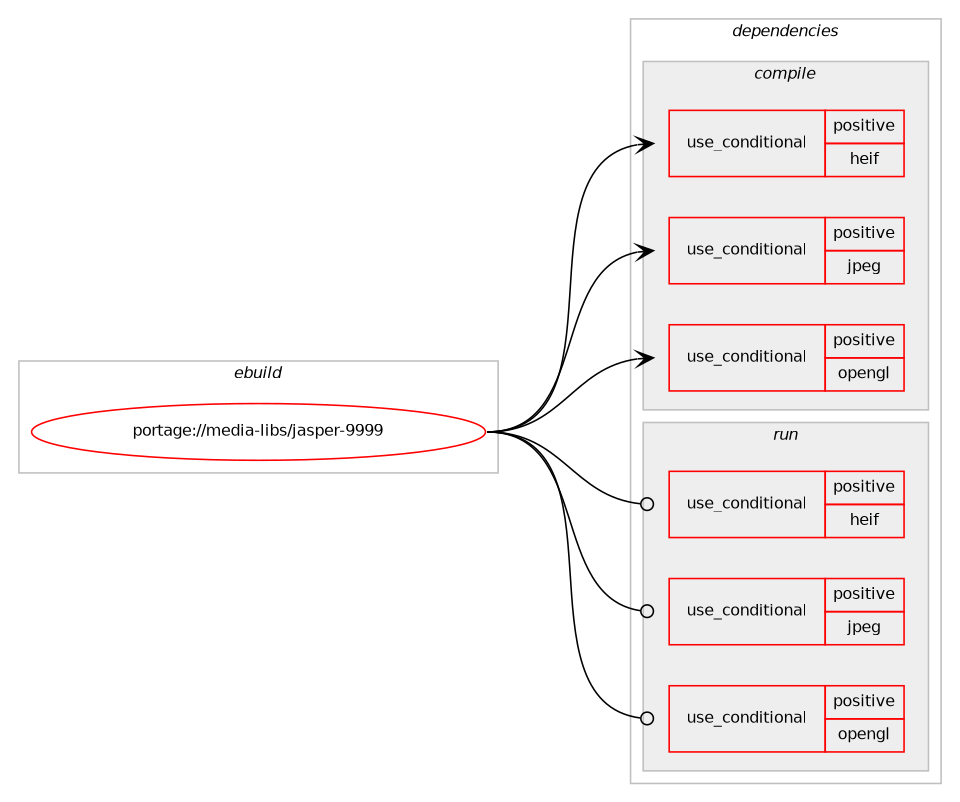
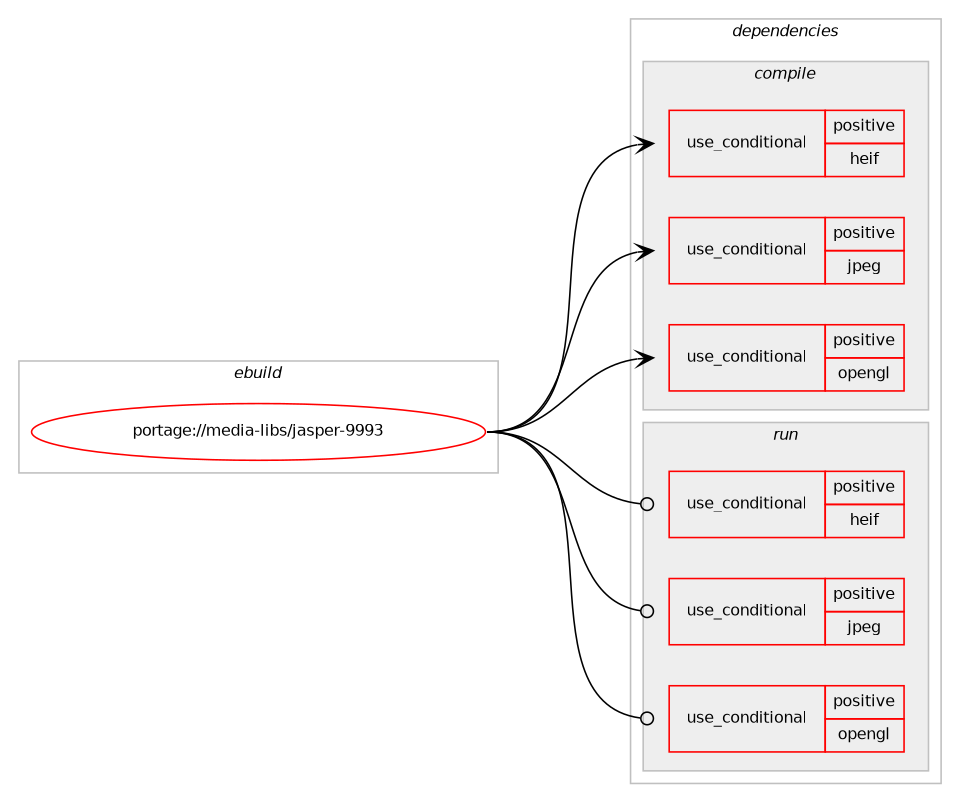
(259, 432) -> (259, 432)
